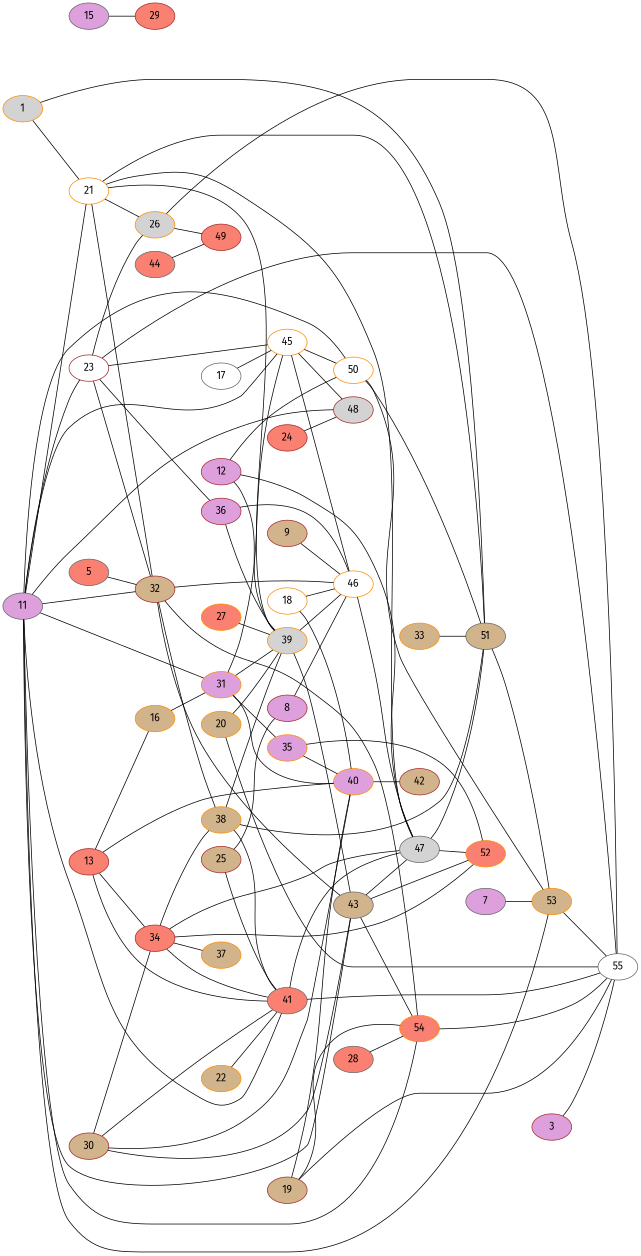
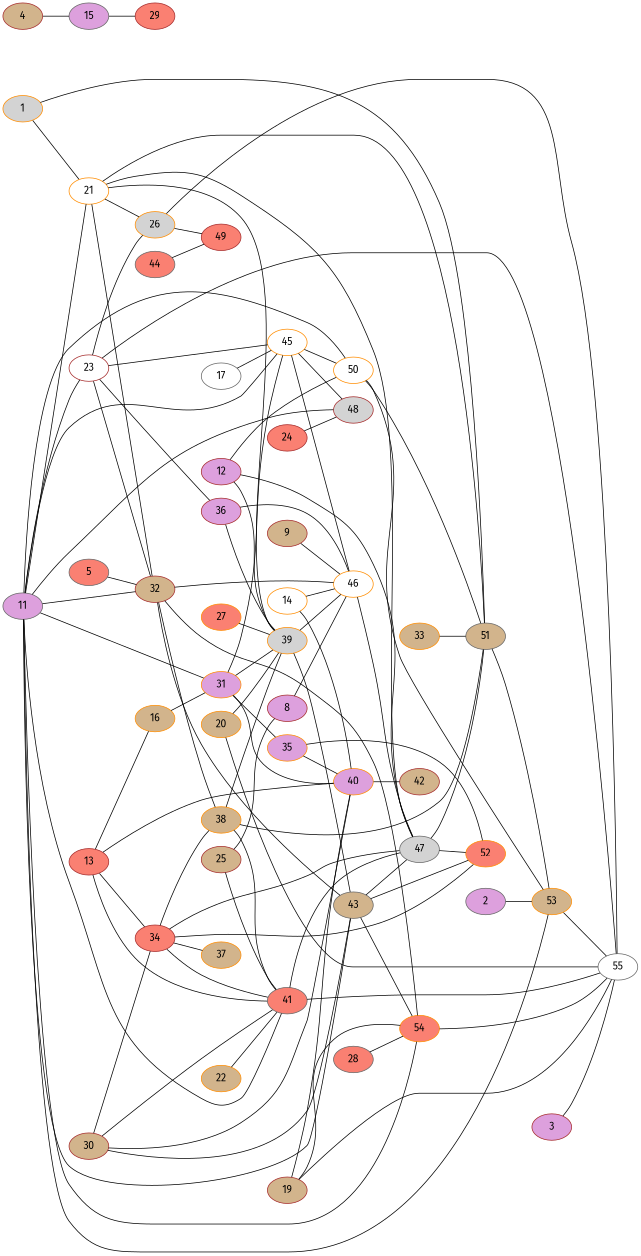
none -> (23, 16)
(287, 601) -> (287, 601)
(486, 902) -> (486, 902)
